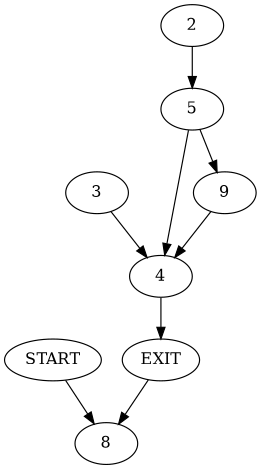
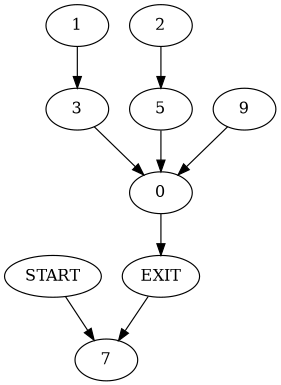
none -> (77, 26)
(206, 146) -> none
(161, 276) -> (161, 193)
(106, 444) -> (106, 360)
